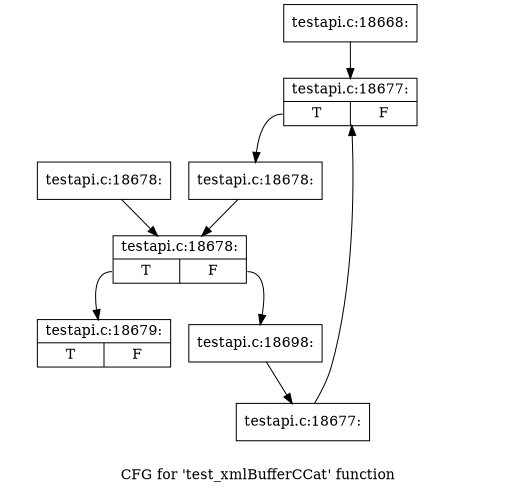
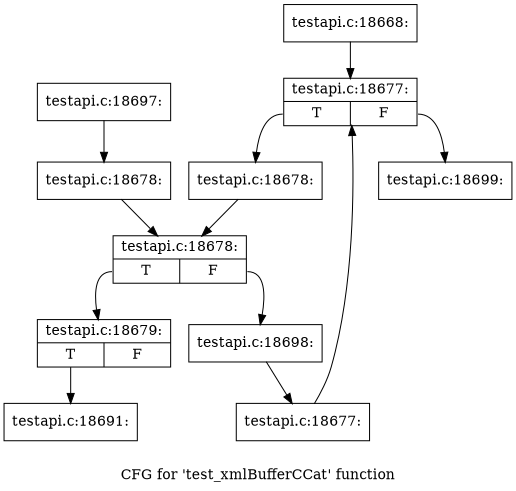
none -> (104, 102)
none -> (445, 181)
none -> (71, 422)
